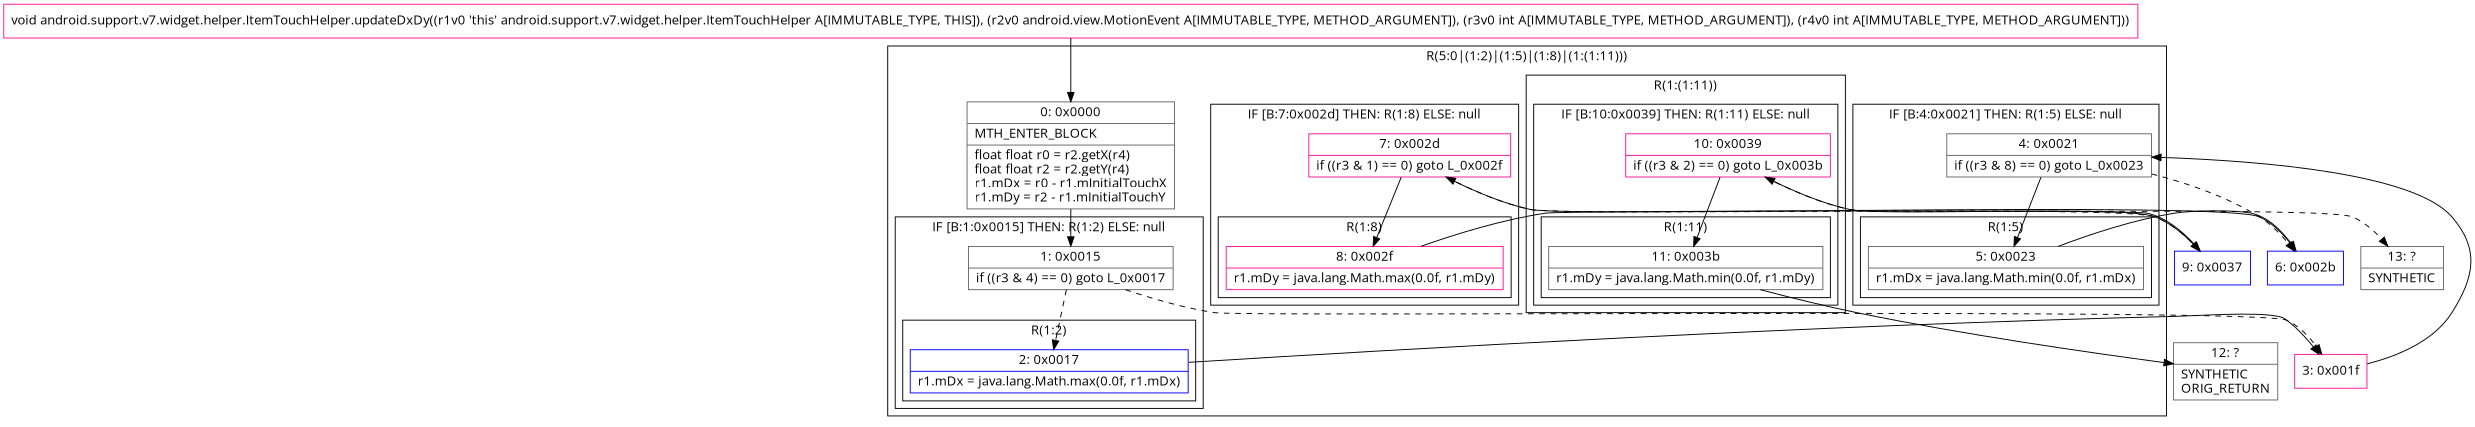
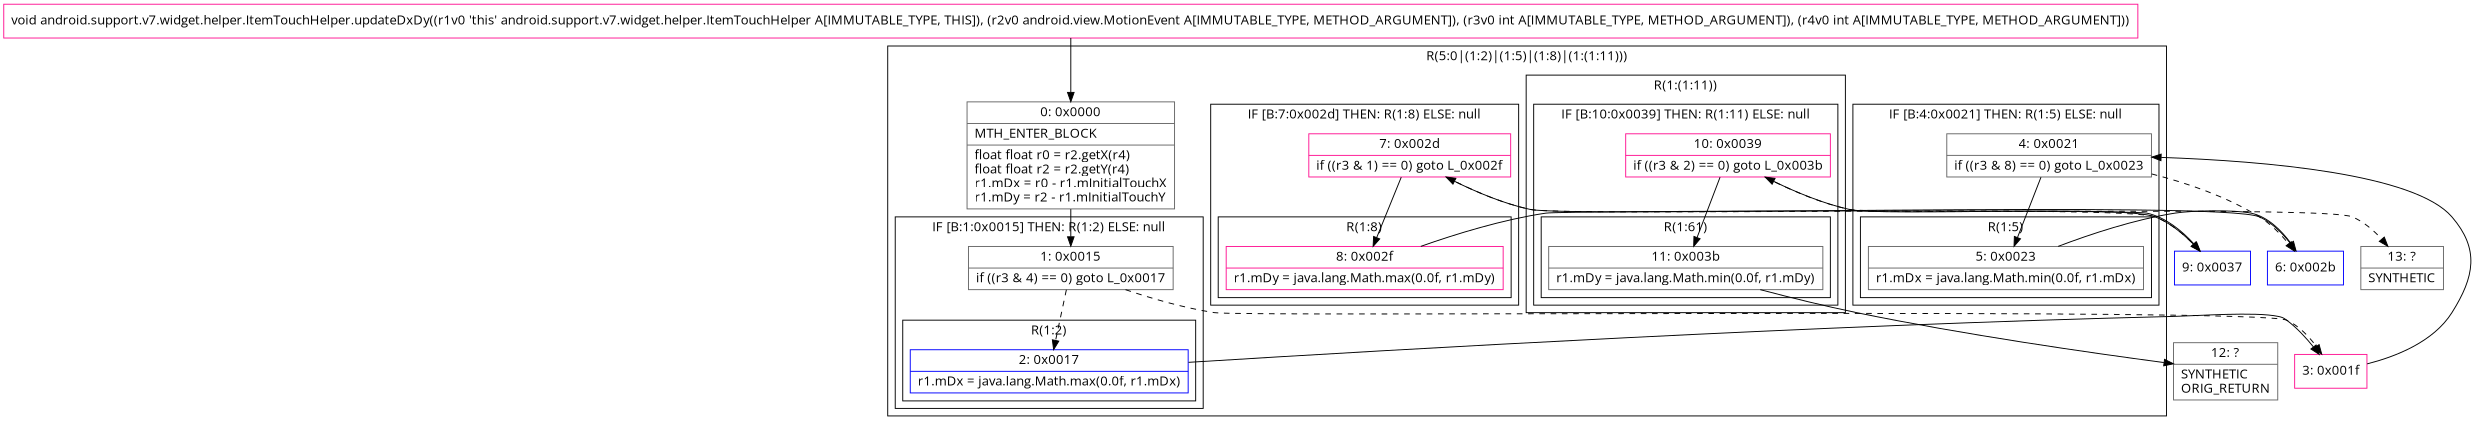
(1686, 228) -> (1686, 228)
